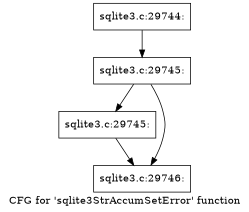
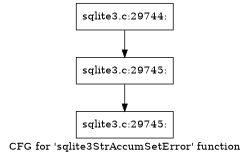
(142, 179) -> none
